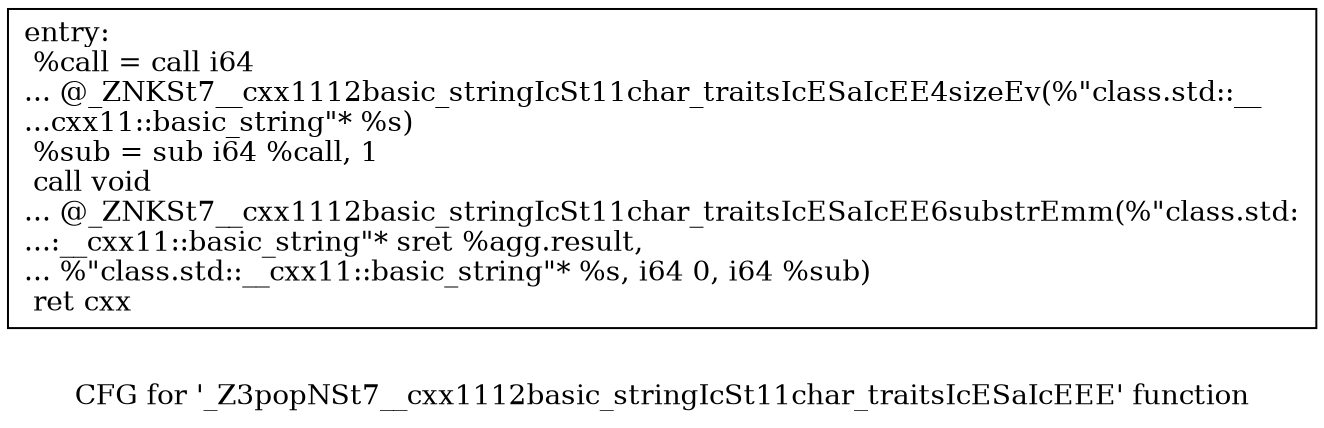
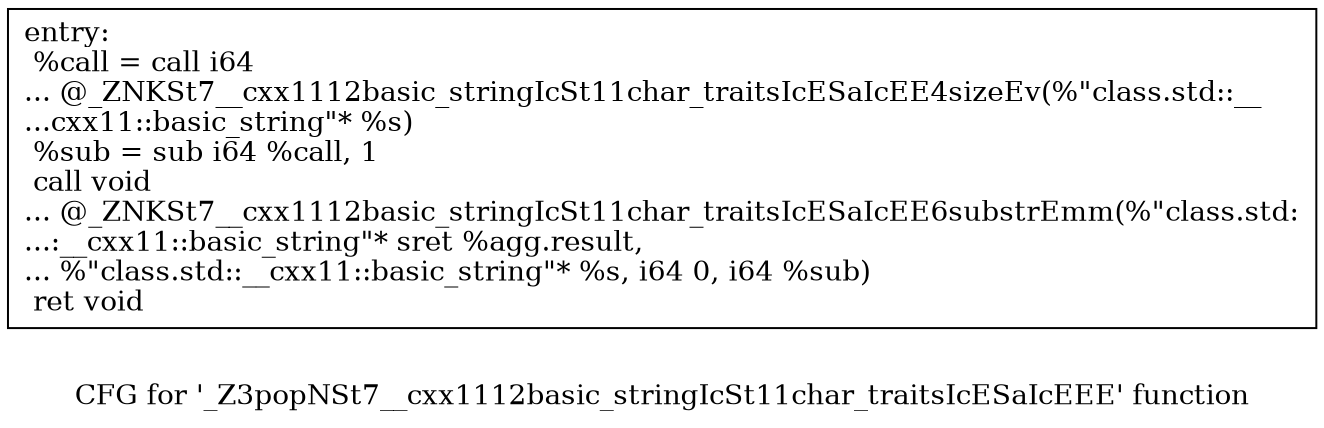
(79, 302) -> (85, 302)
